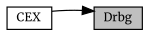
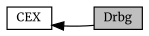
(67, 10) -> (79, 26)
